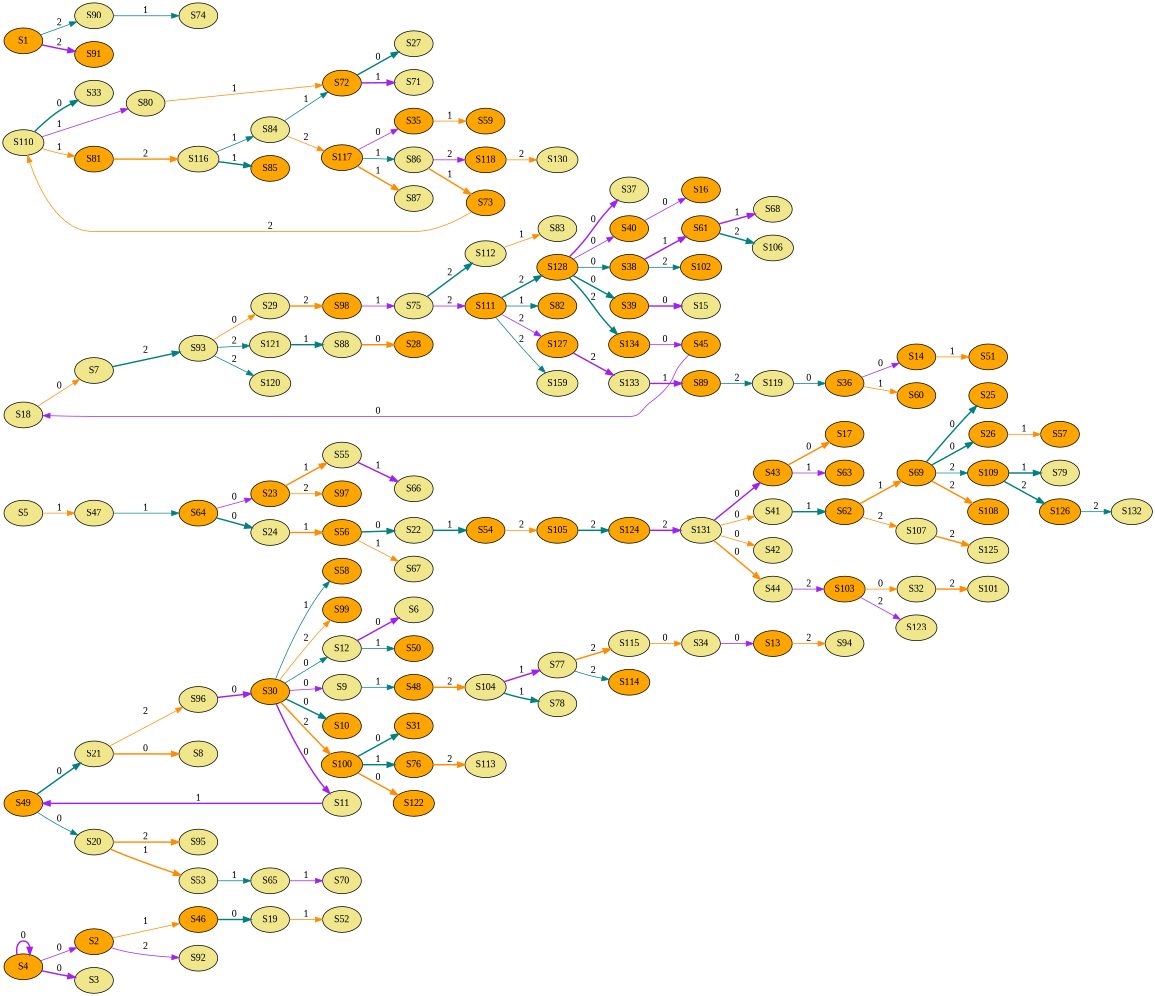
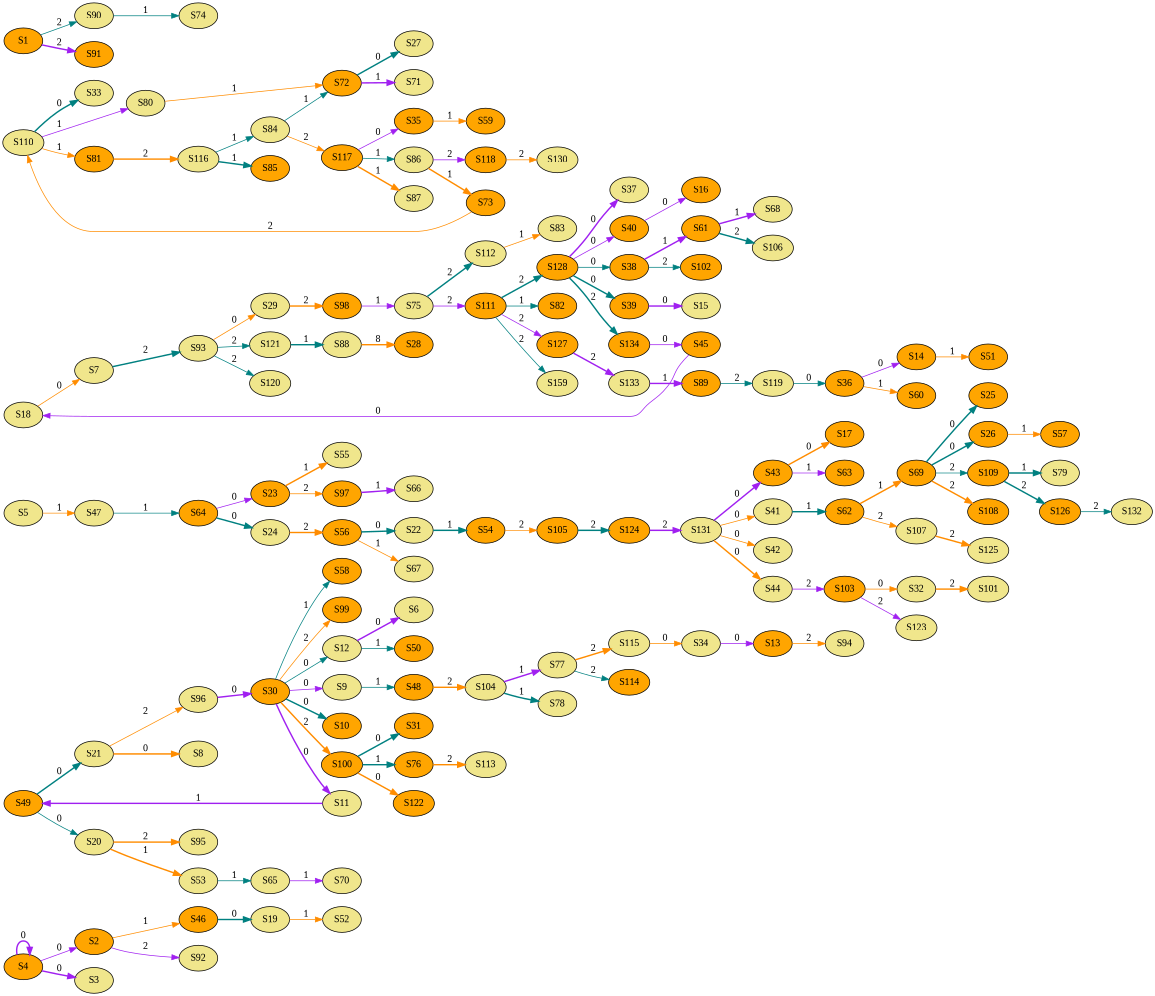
(378, 339) -> (378, 339)
(374, 470) -> (374, 492)
(306, 527) -> (306, 527)
